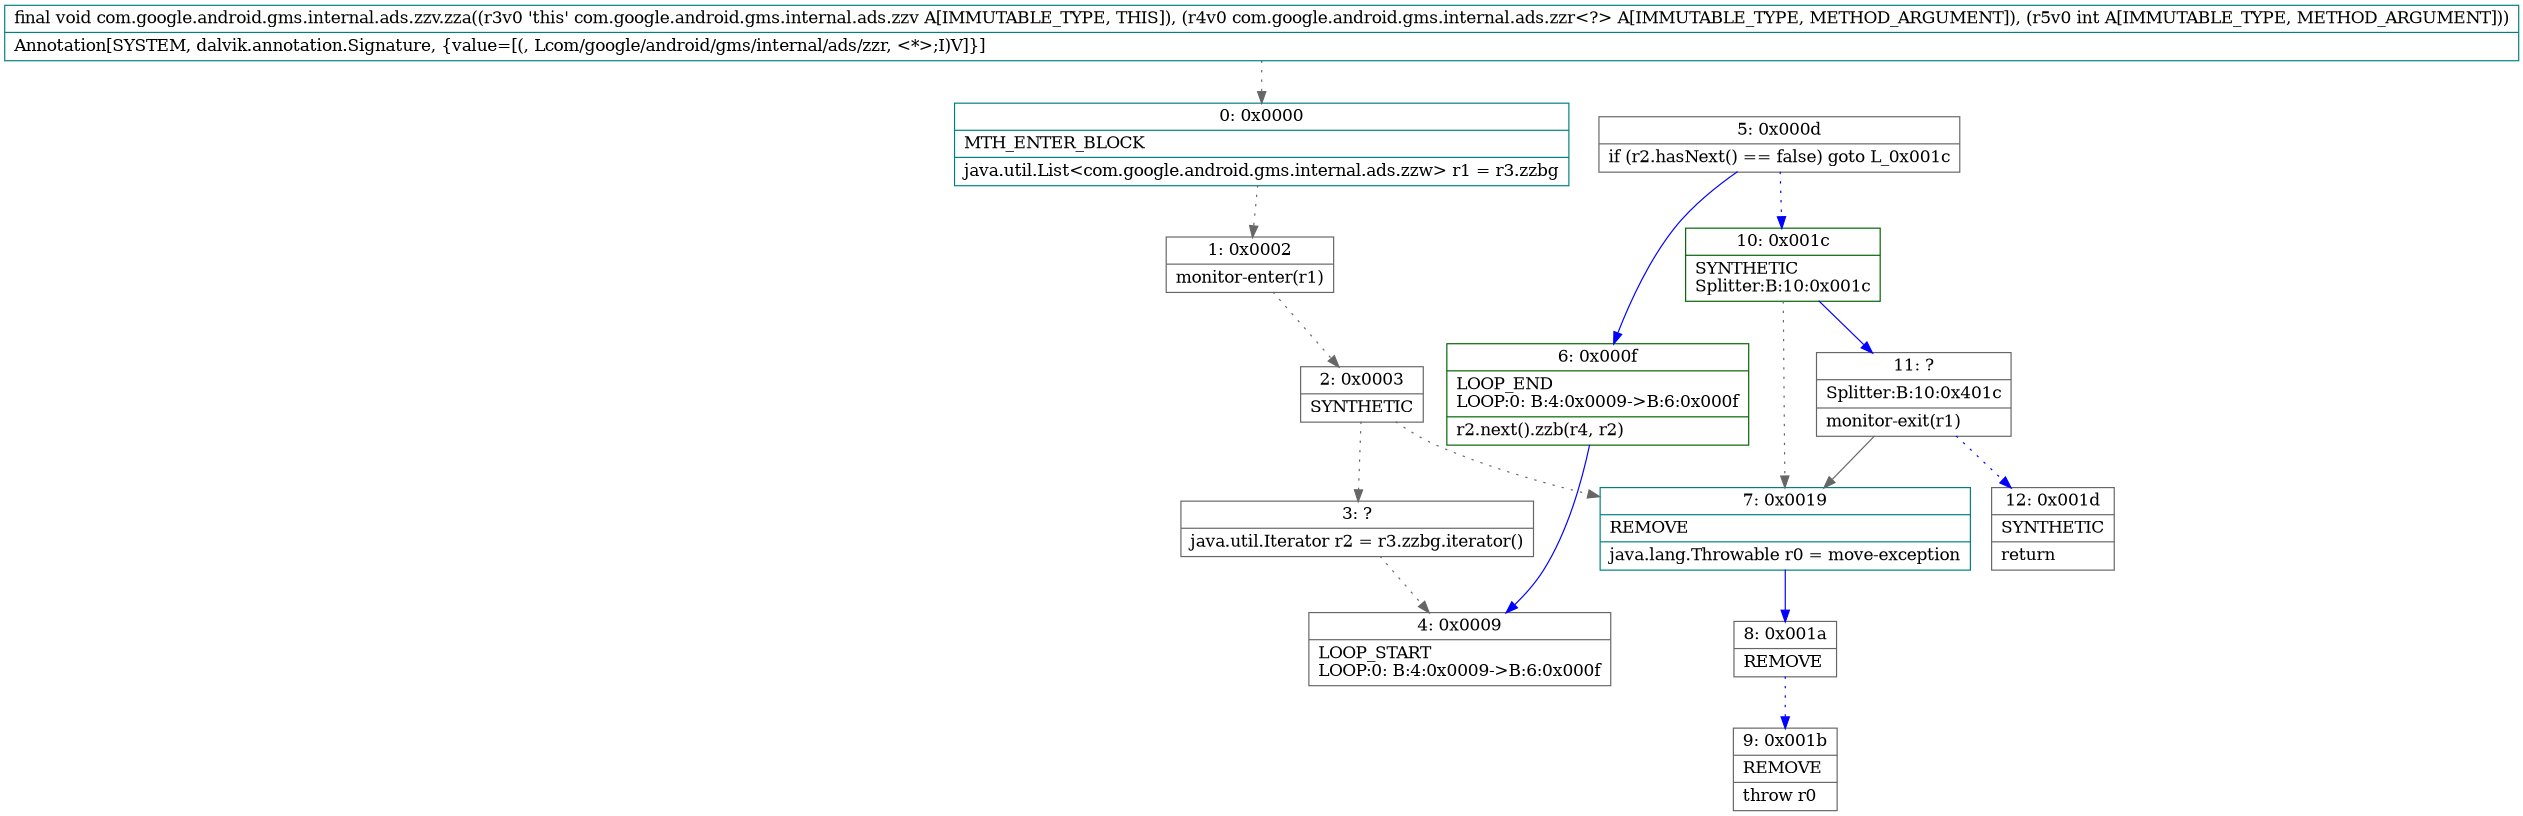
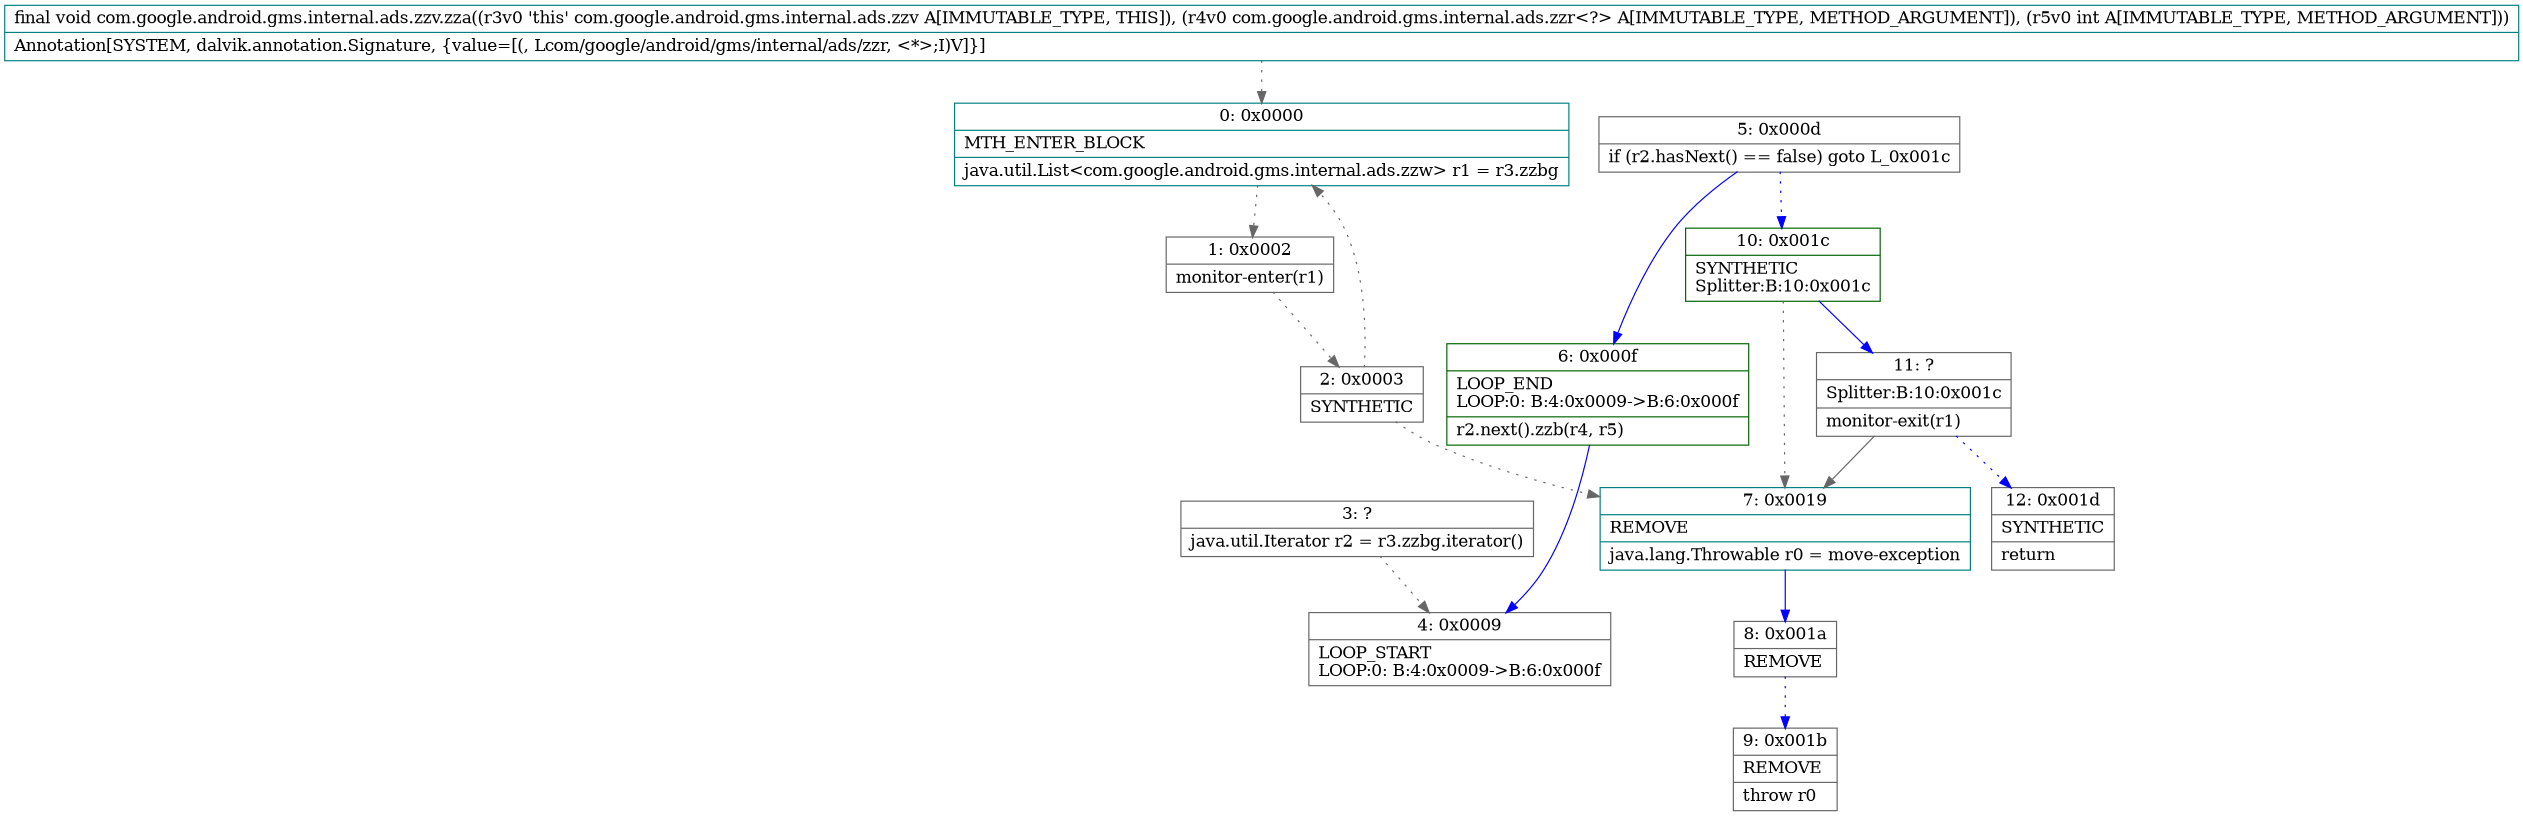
(1914, 393) -> (1914, 393)
(1540, 430) -> (1540, 430)
(1360, 456) -> (1359, 276)
